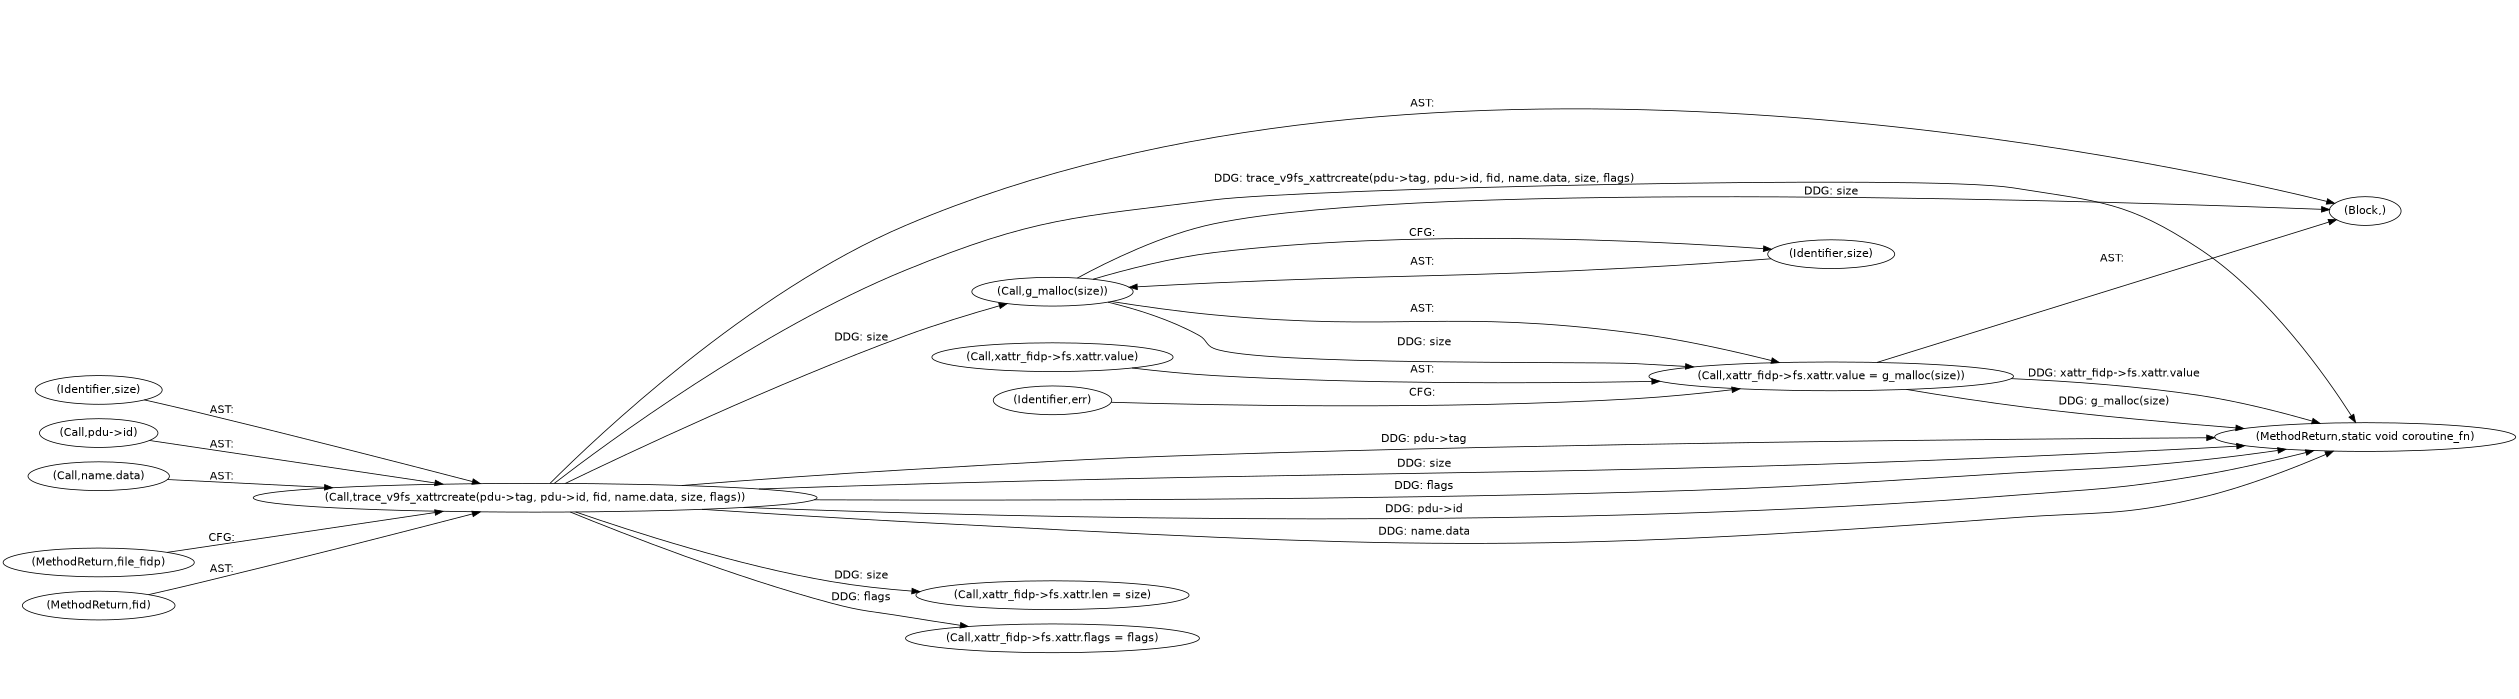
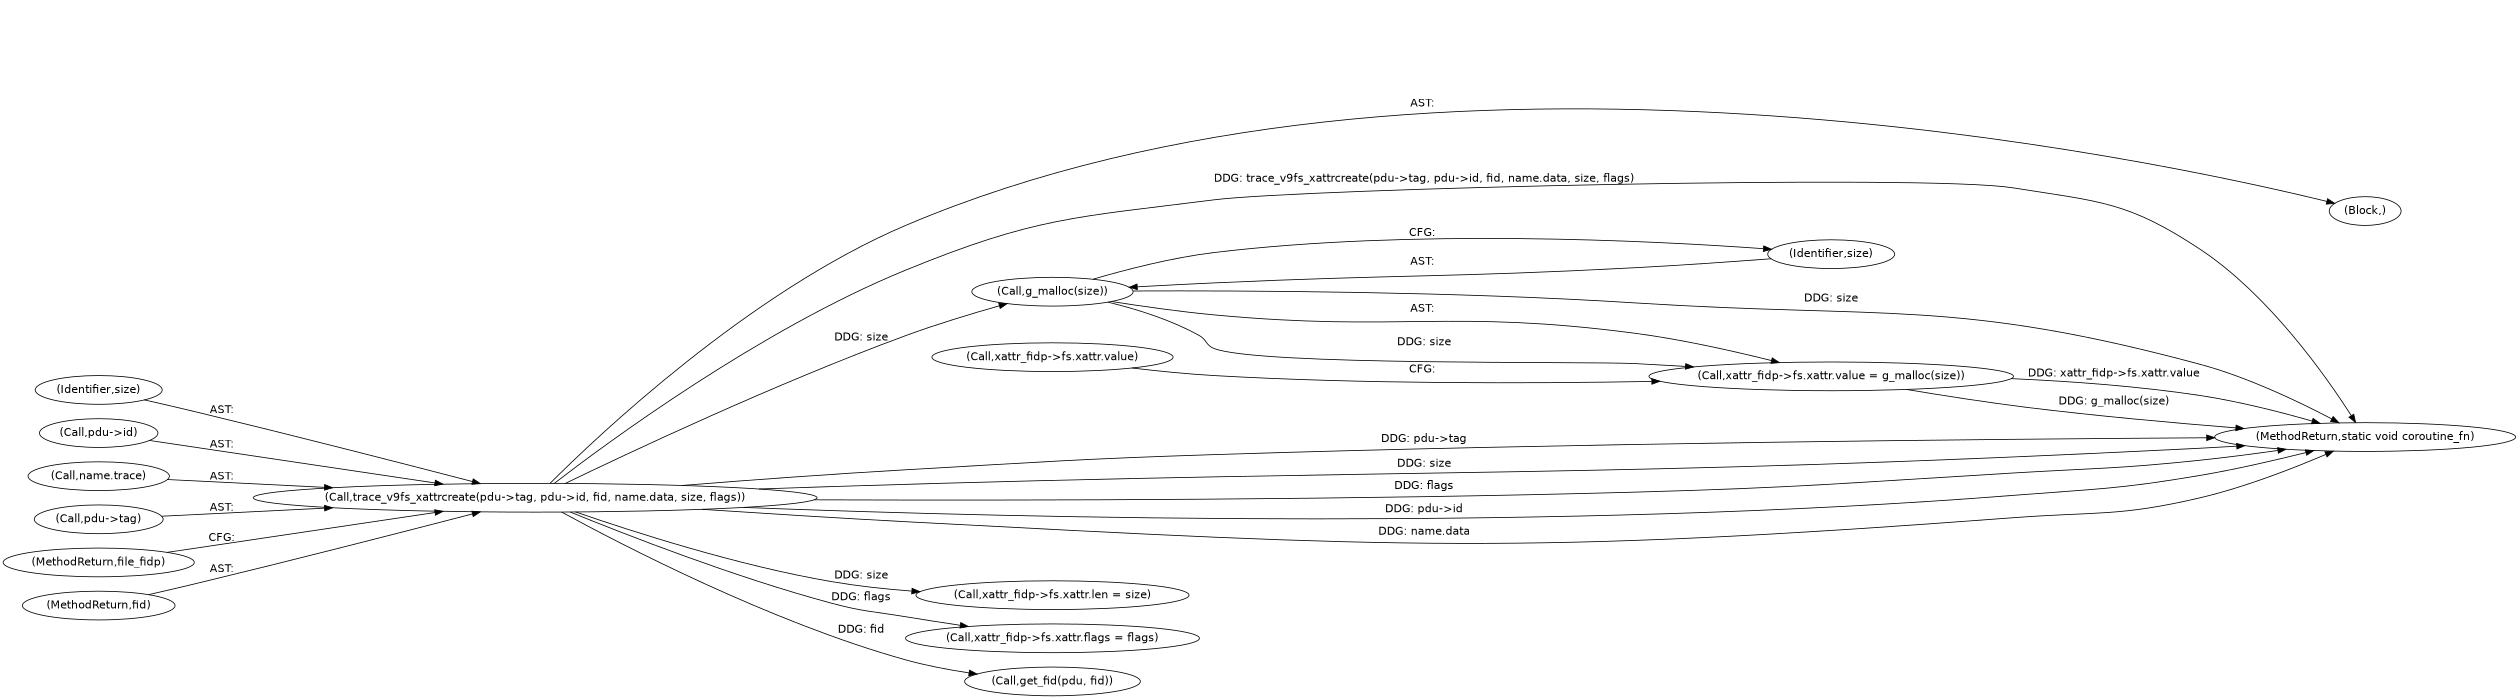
(1693, 197) -> (1740, 308)
(2103, 292) -> none
(1424, 370) -> (1424, 370)
(1052, 400) -> none
(99, 476) -> (99, 476)
none -> (99, 519)
none -> (1052, 681)
